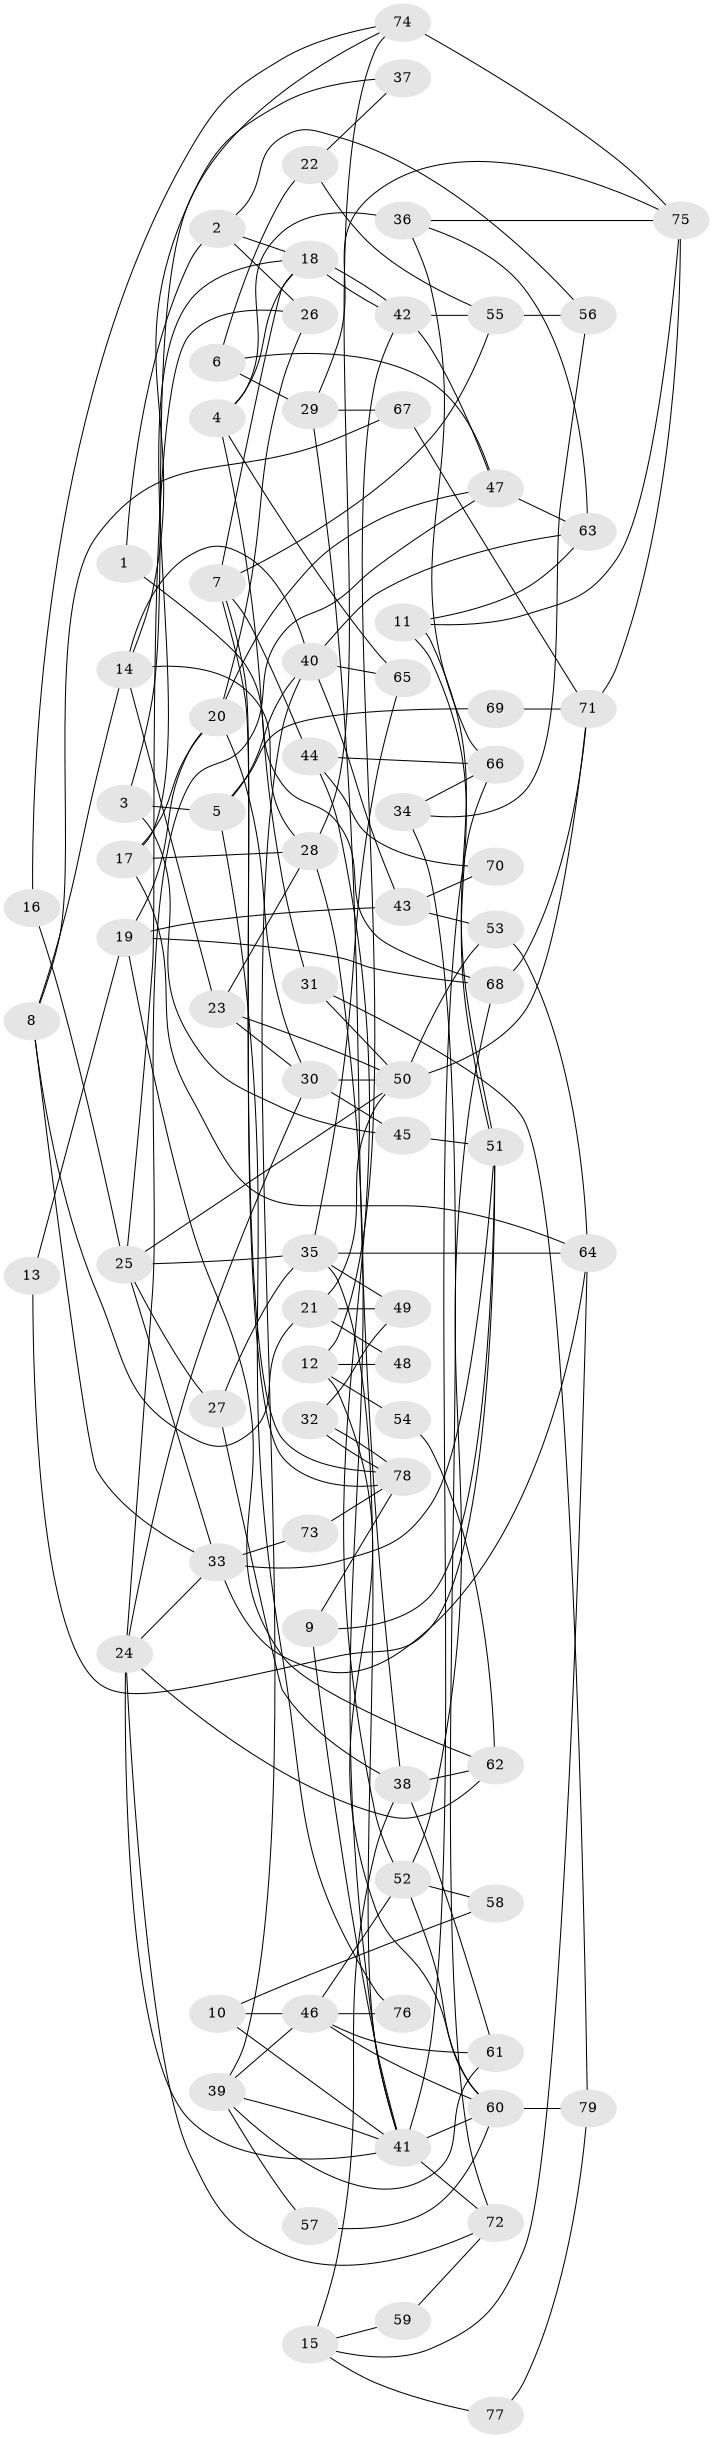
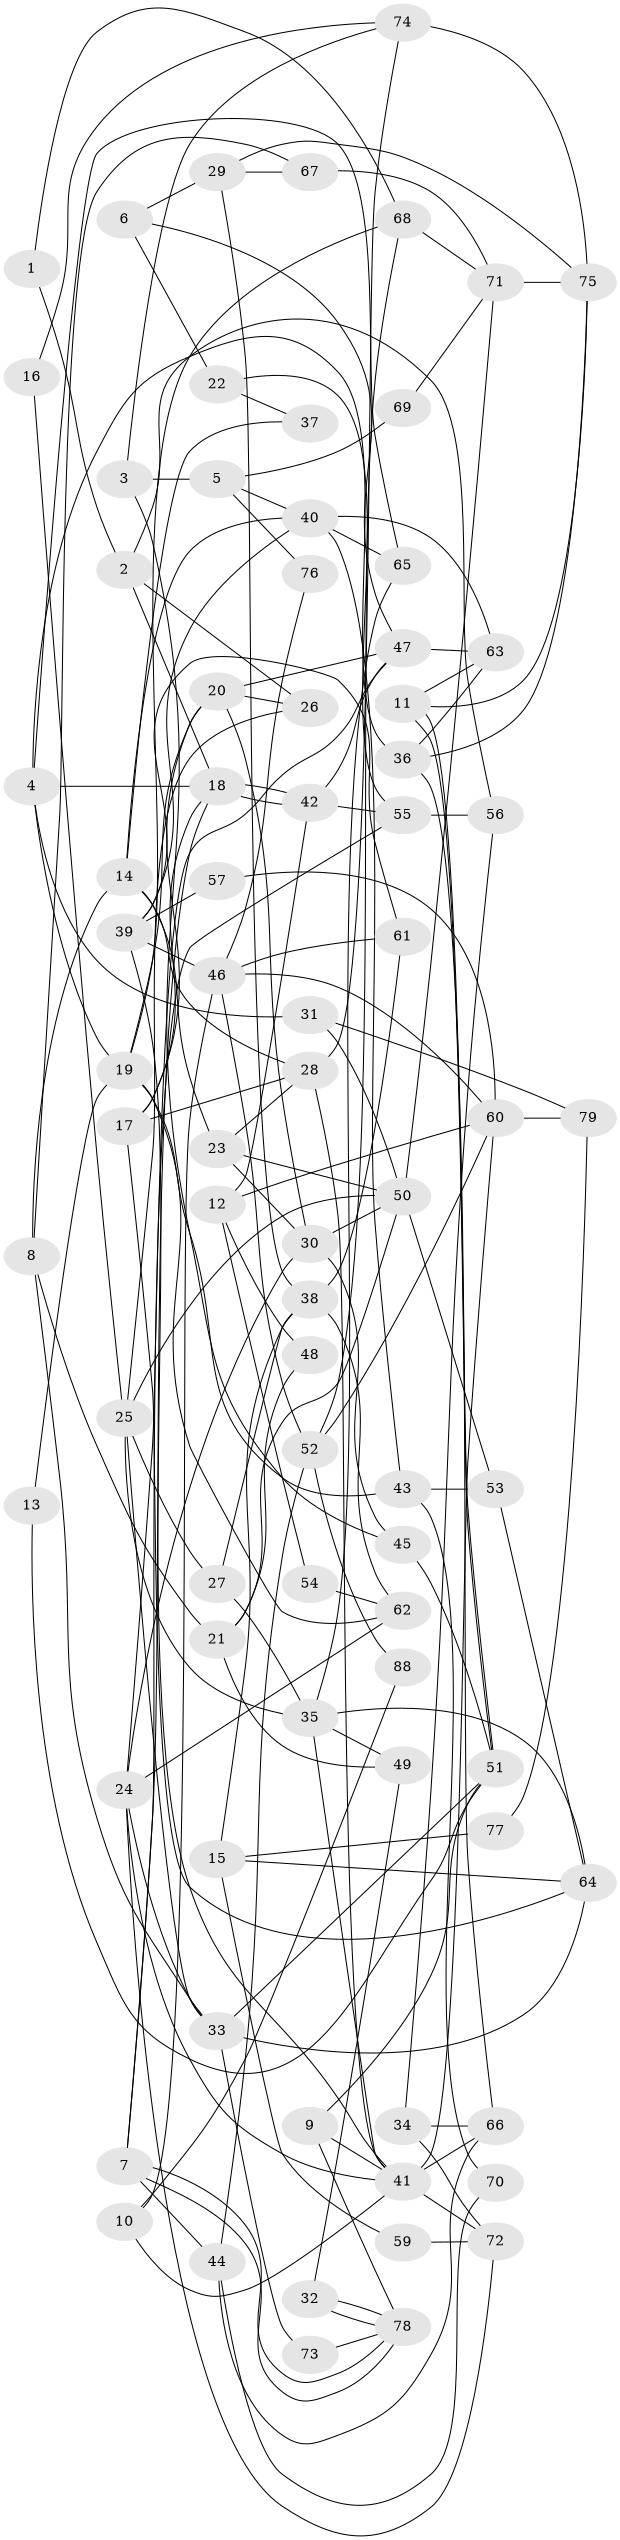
none -> (59, 934)
(496, 1903) -> (403, 1667)
